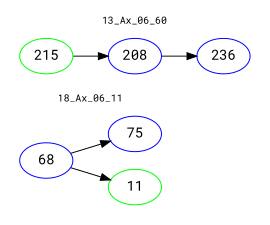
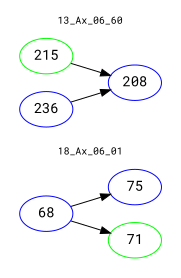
(174, 56) -> (86, 97)
(91, 99) -> (91, 152)
(135, 187) -> (135, 240)
